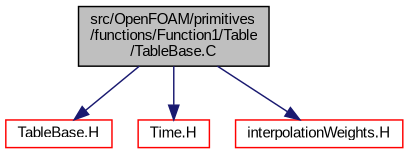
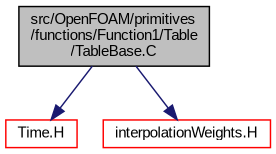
(59, 134) -> none
